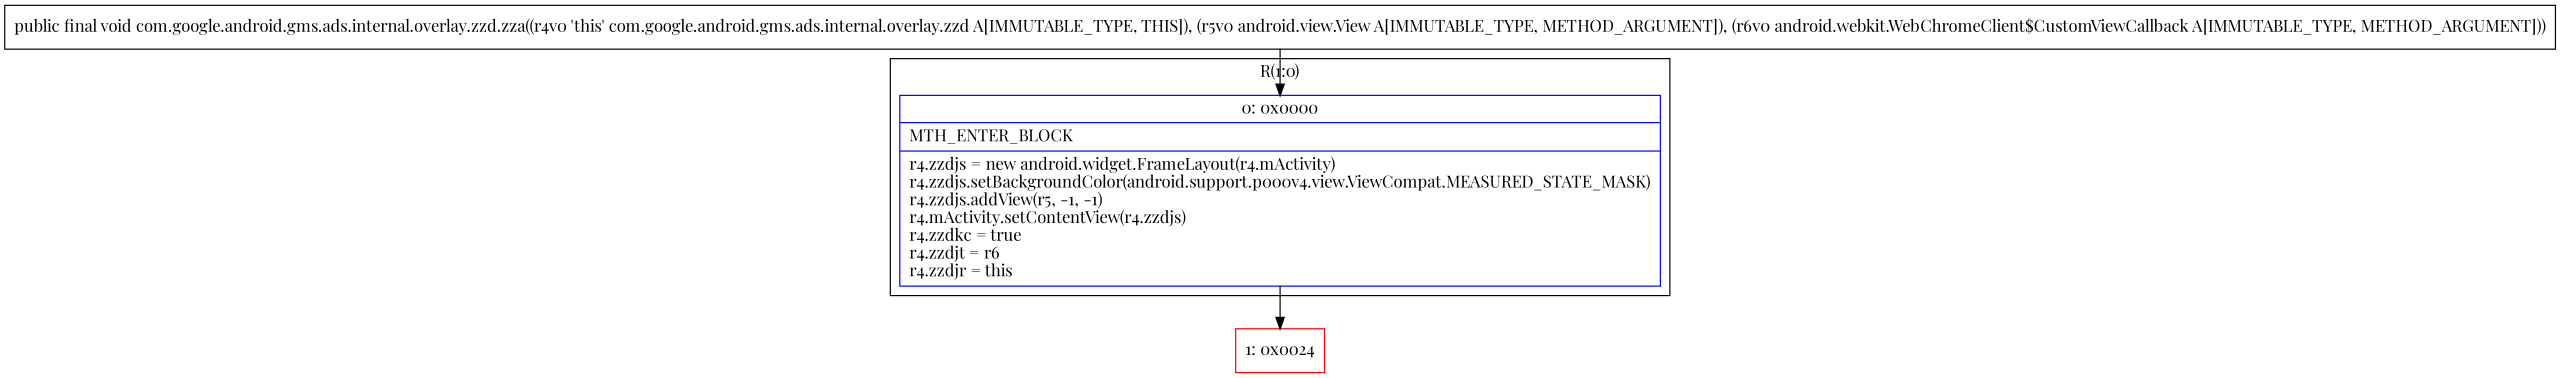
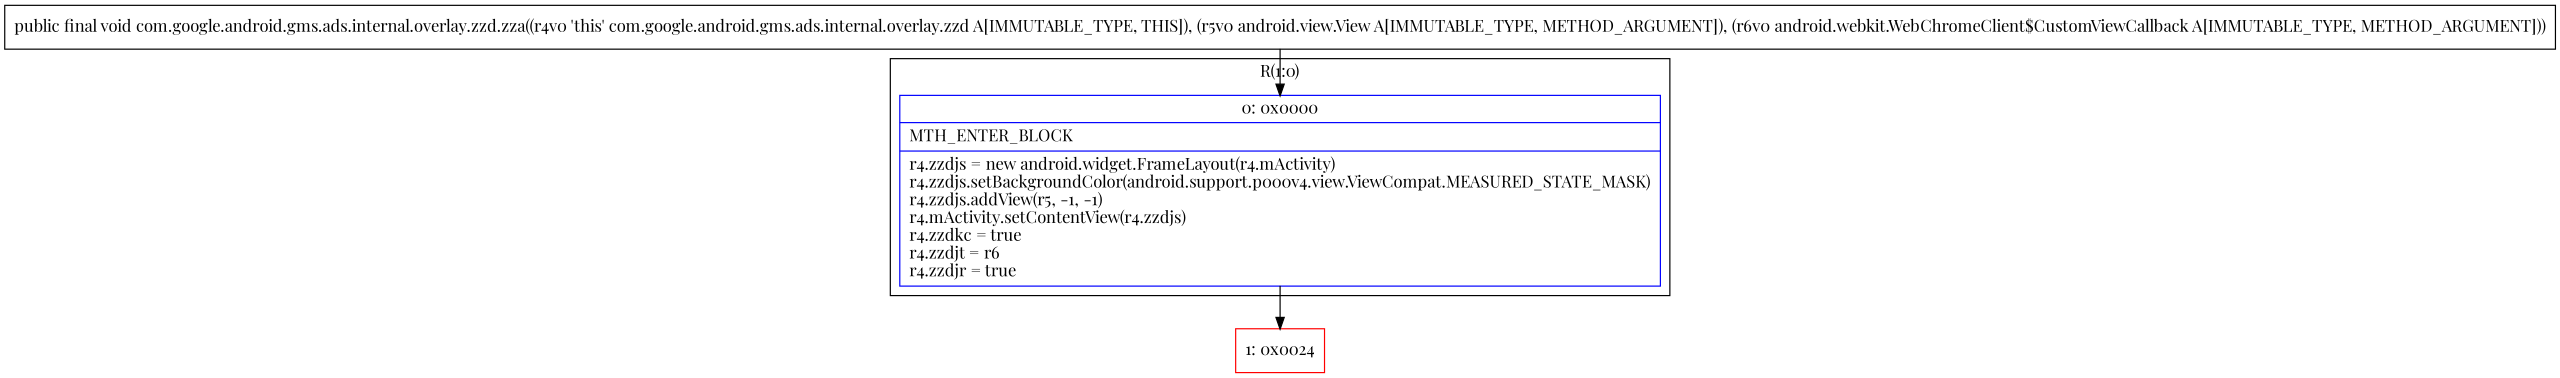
(961, 271) -> (963, 271)
